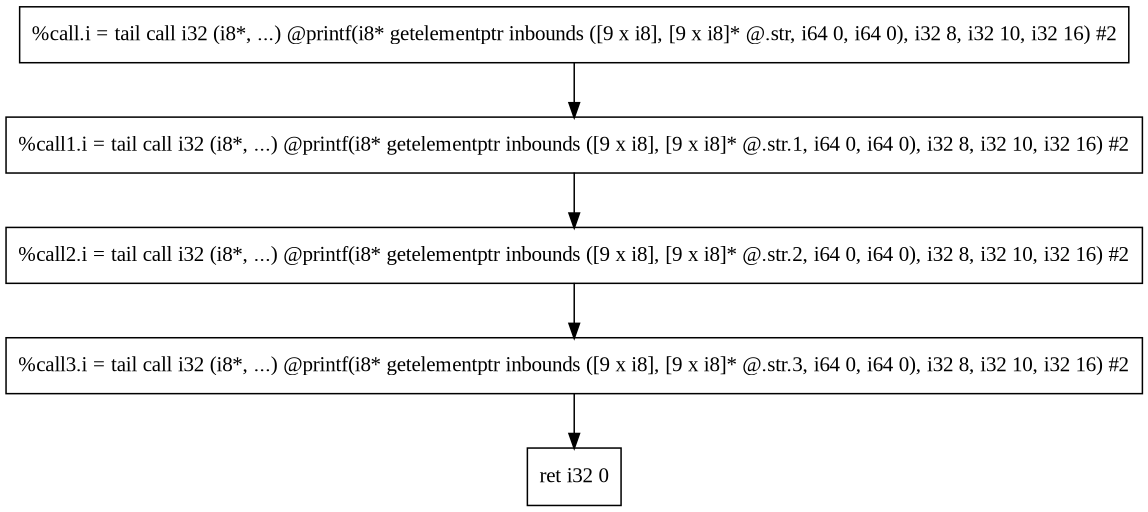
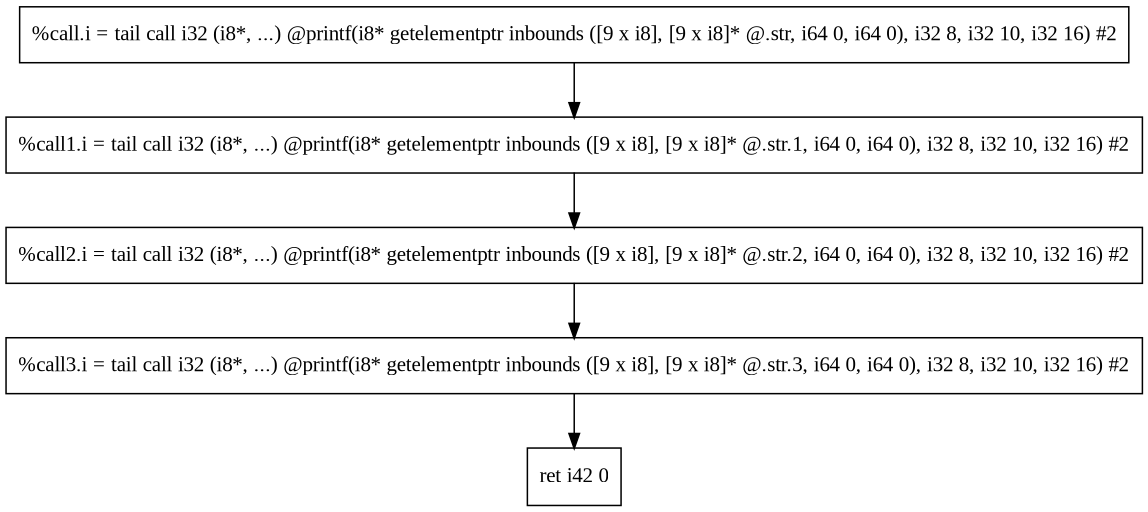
(574, 477) -> (574, 477)
